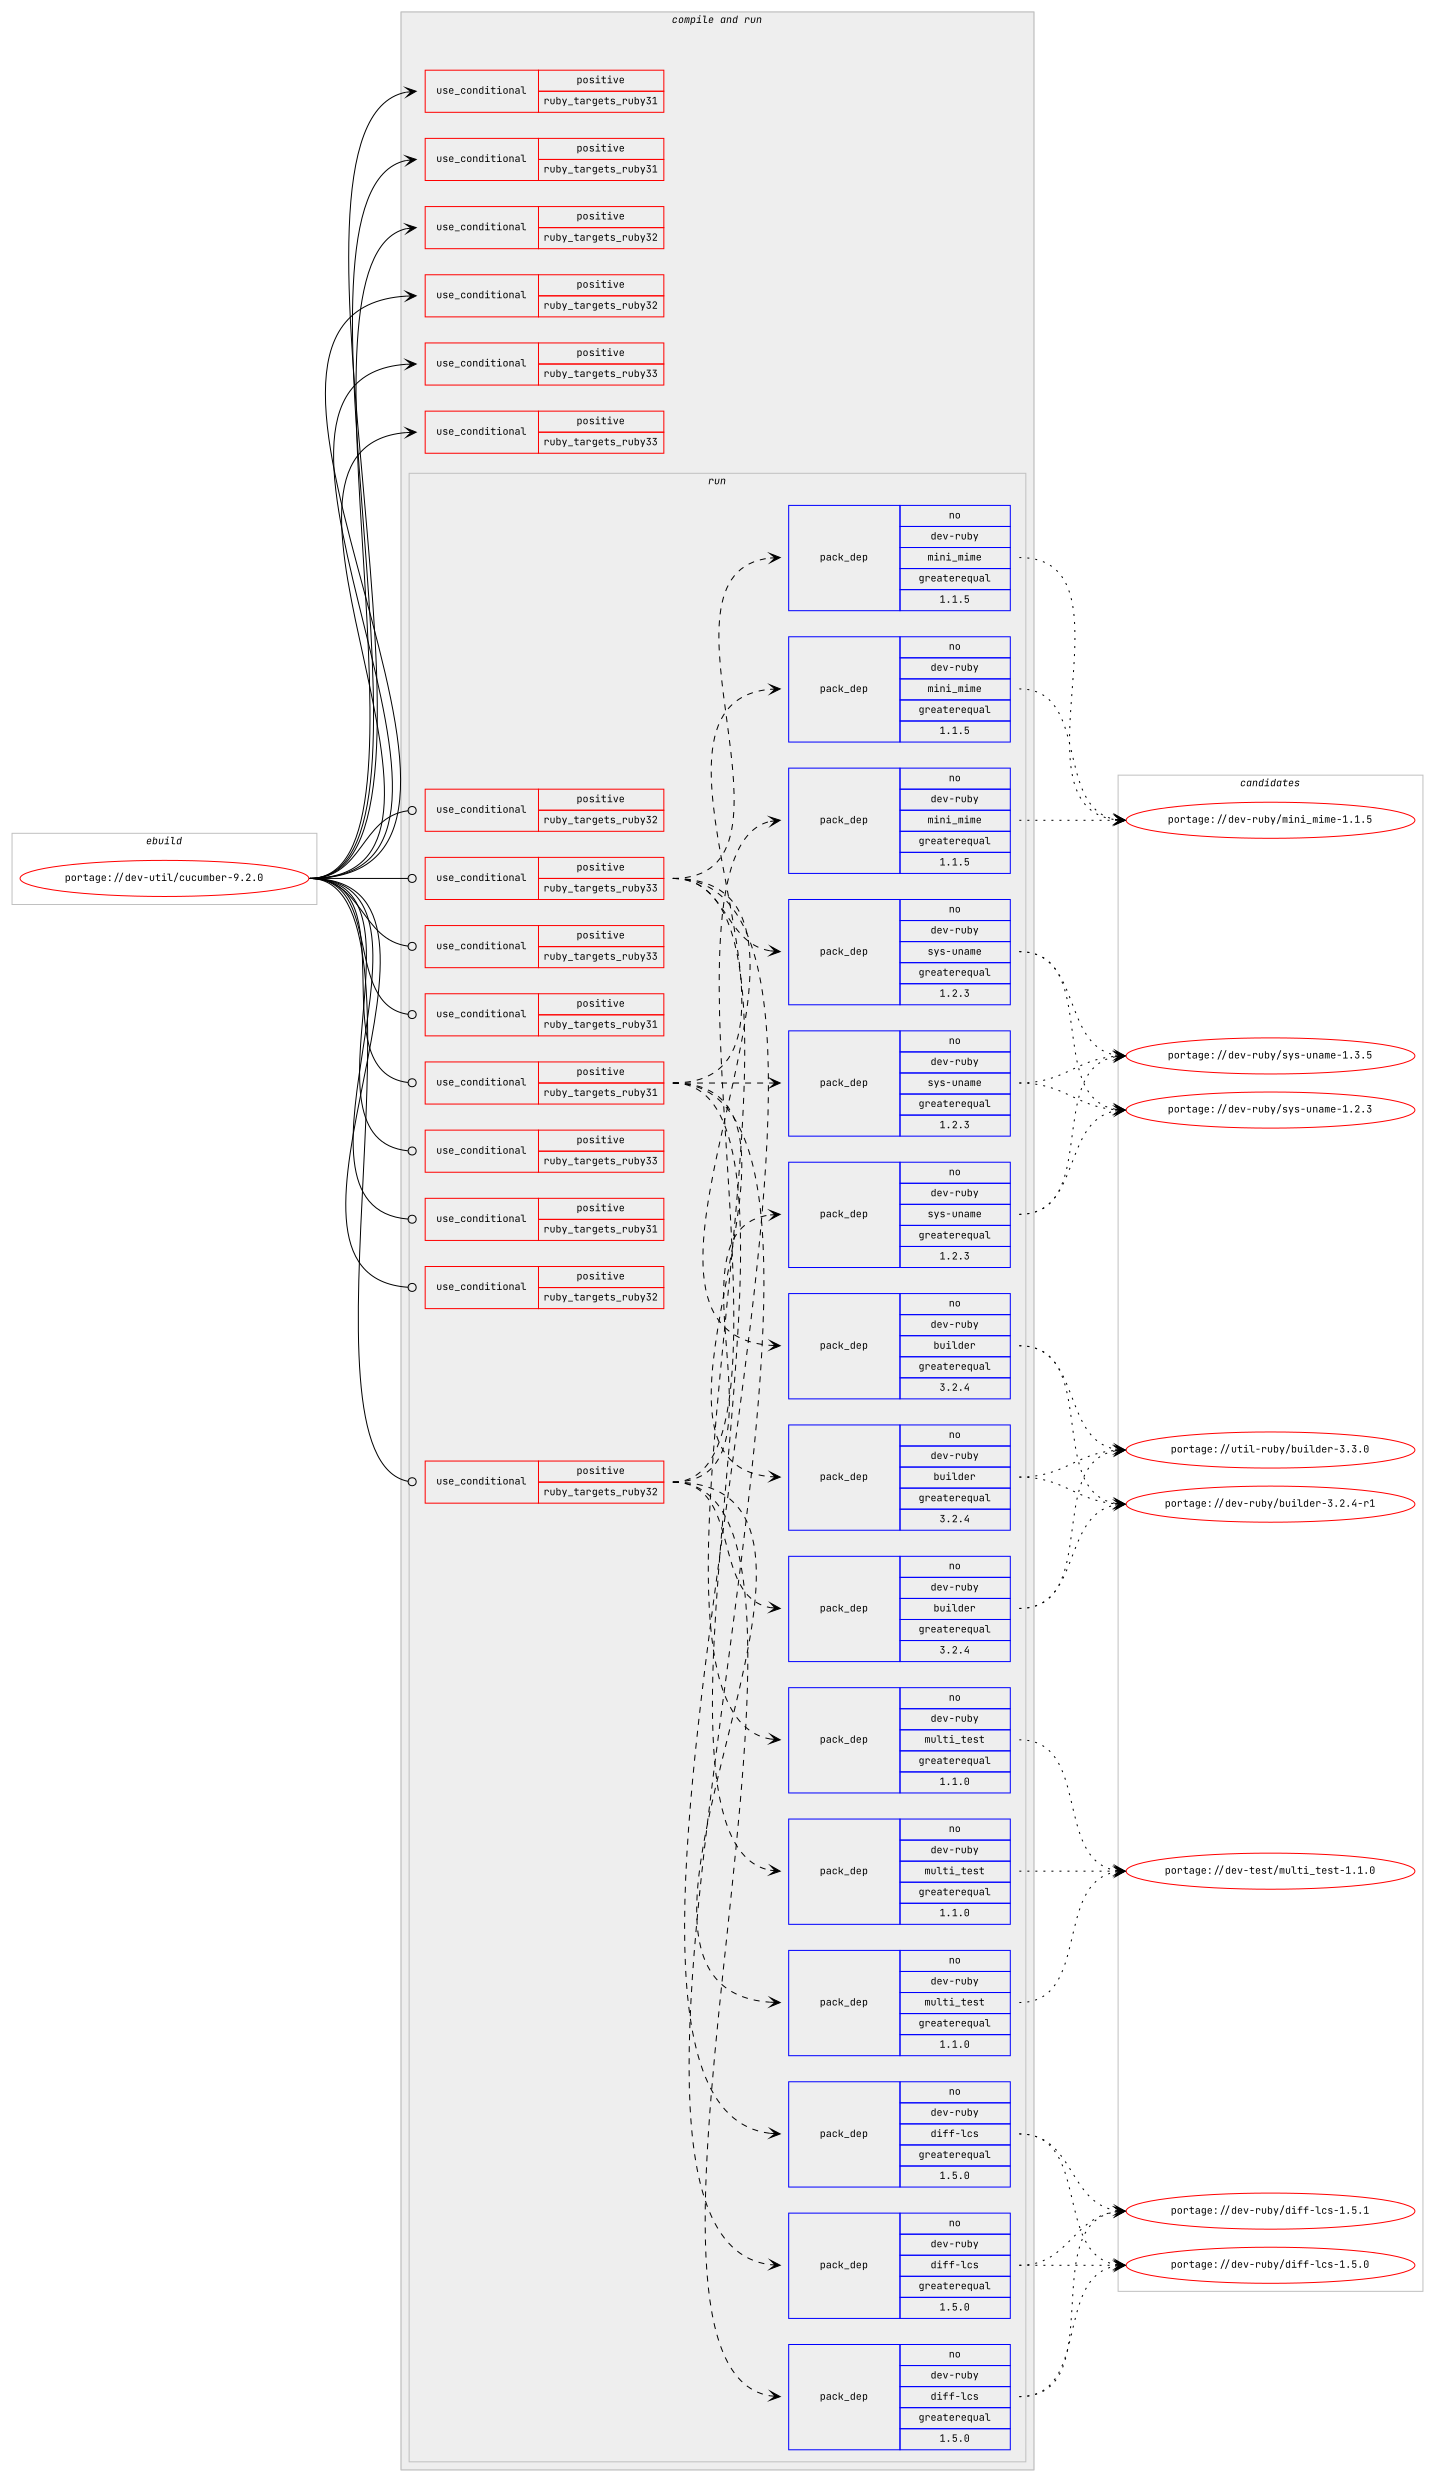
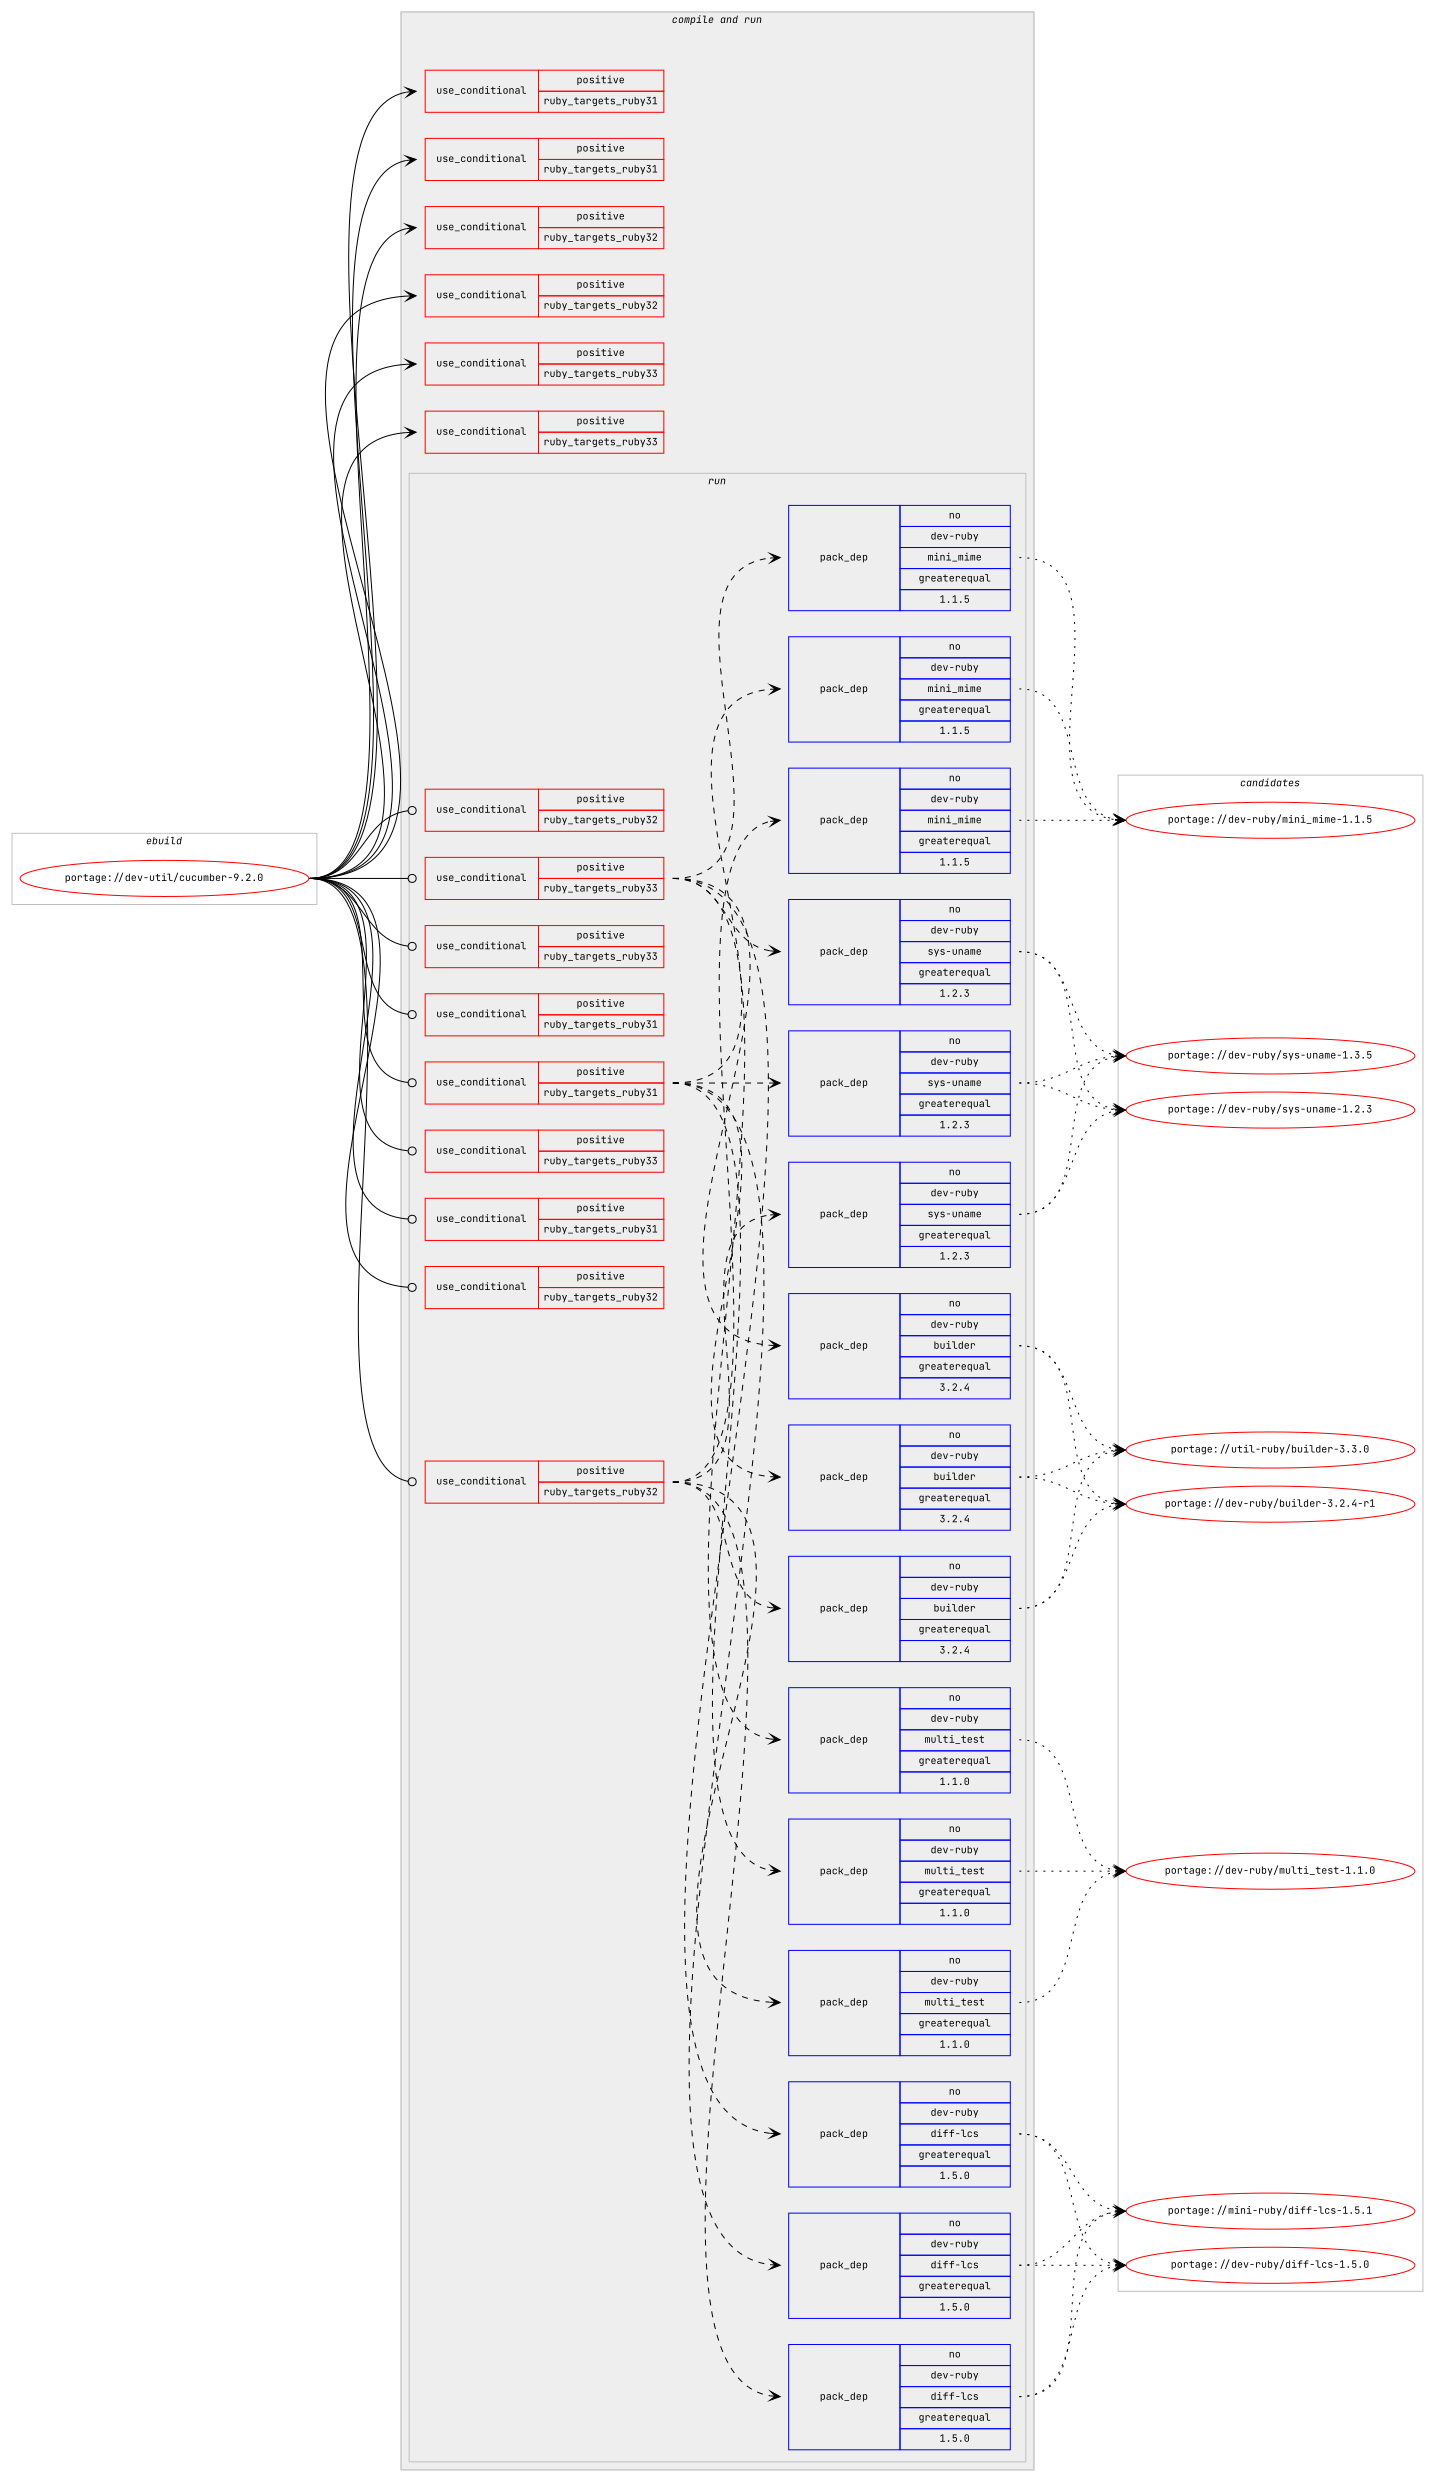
(1271, 1871) -> (1271, 1871)
(1271, 2211) -> (1271, 2211)
